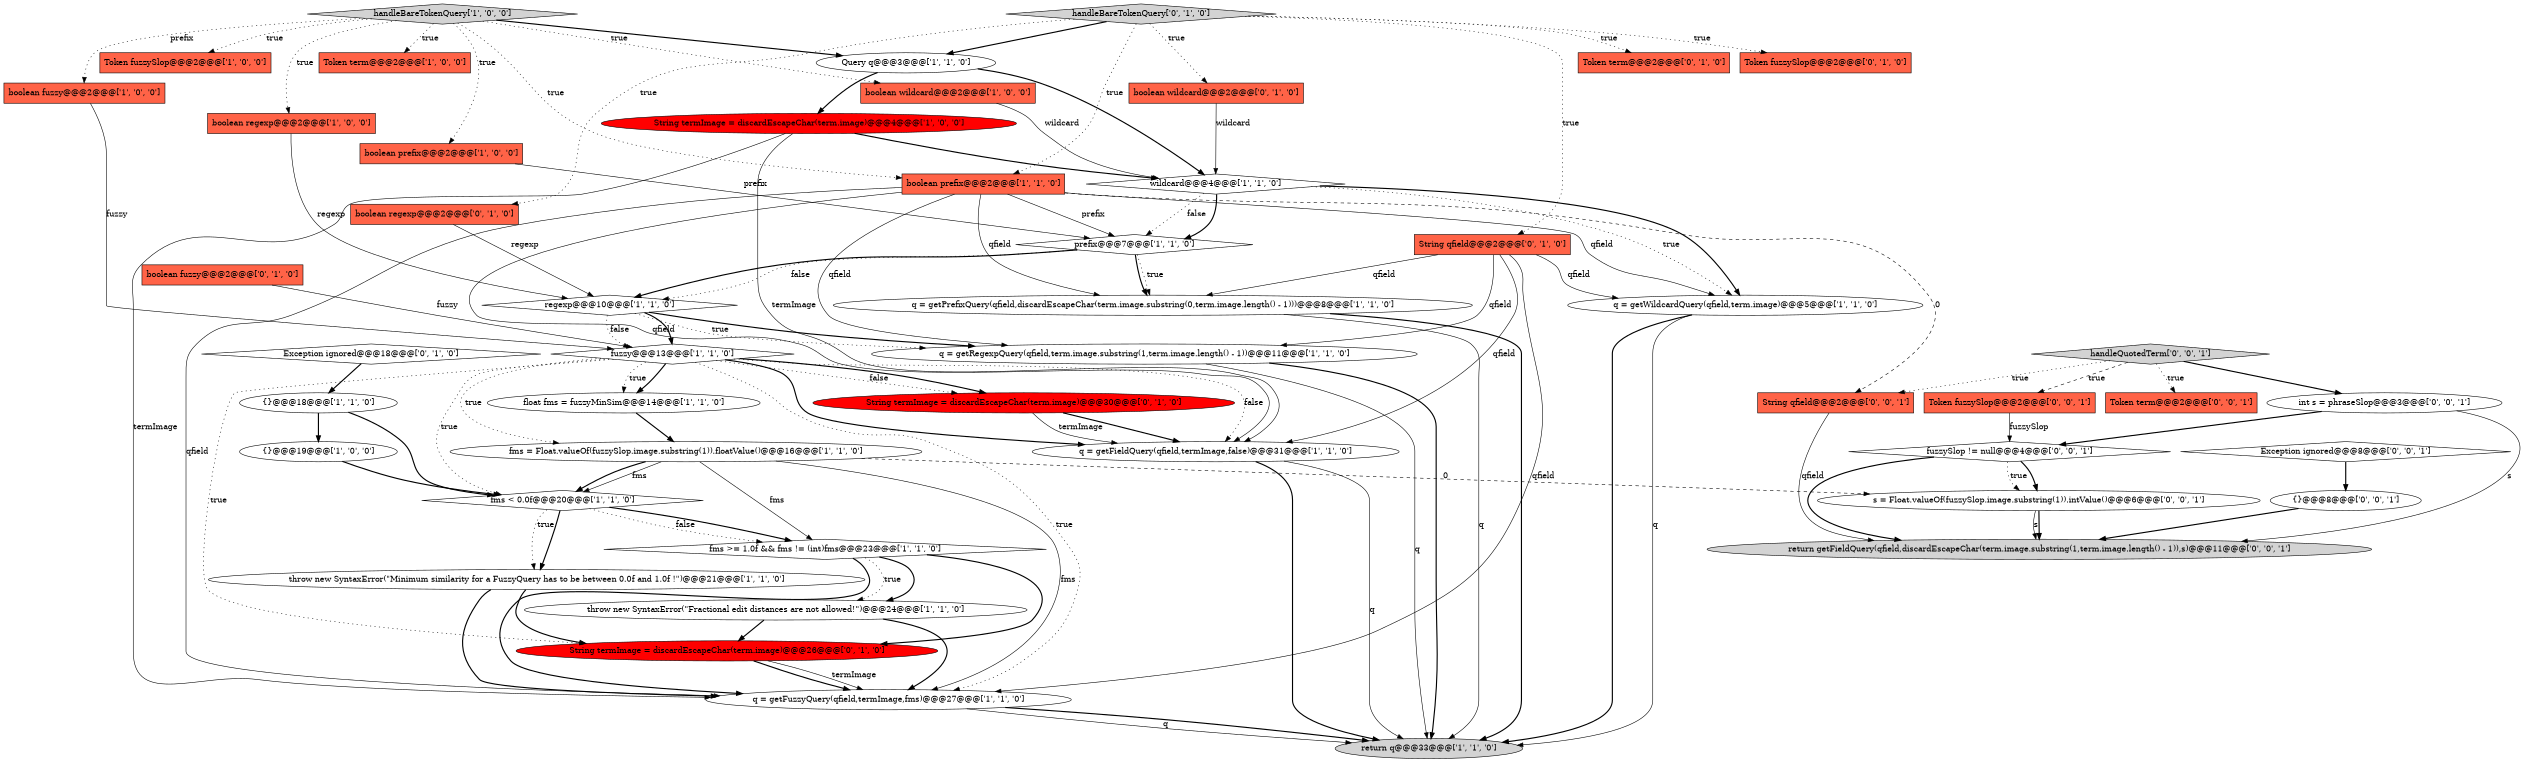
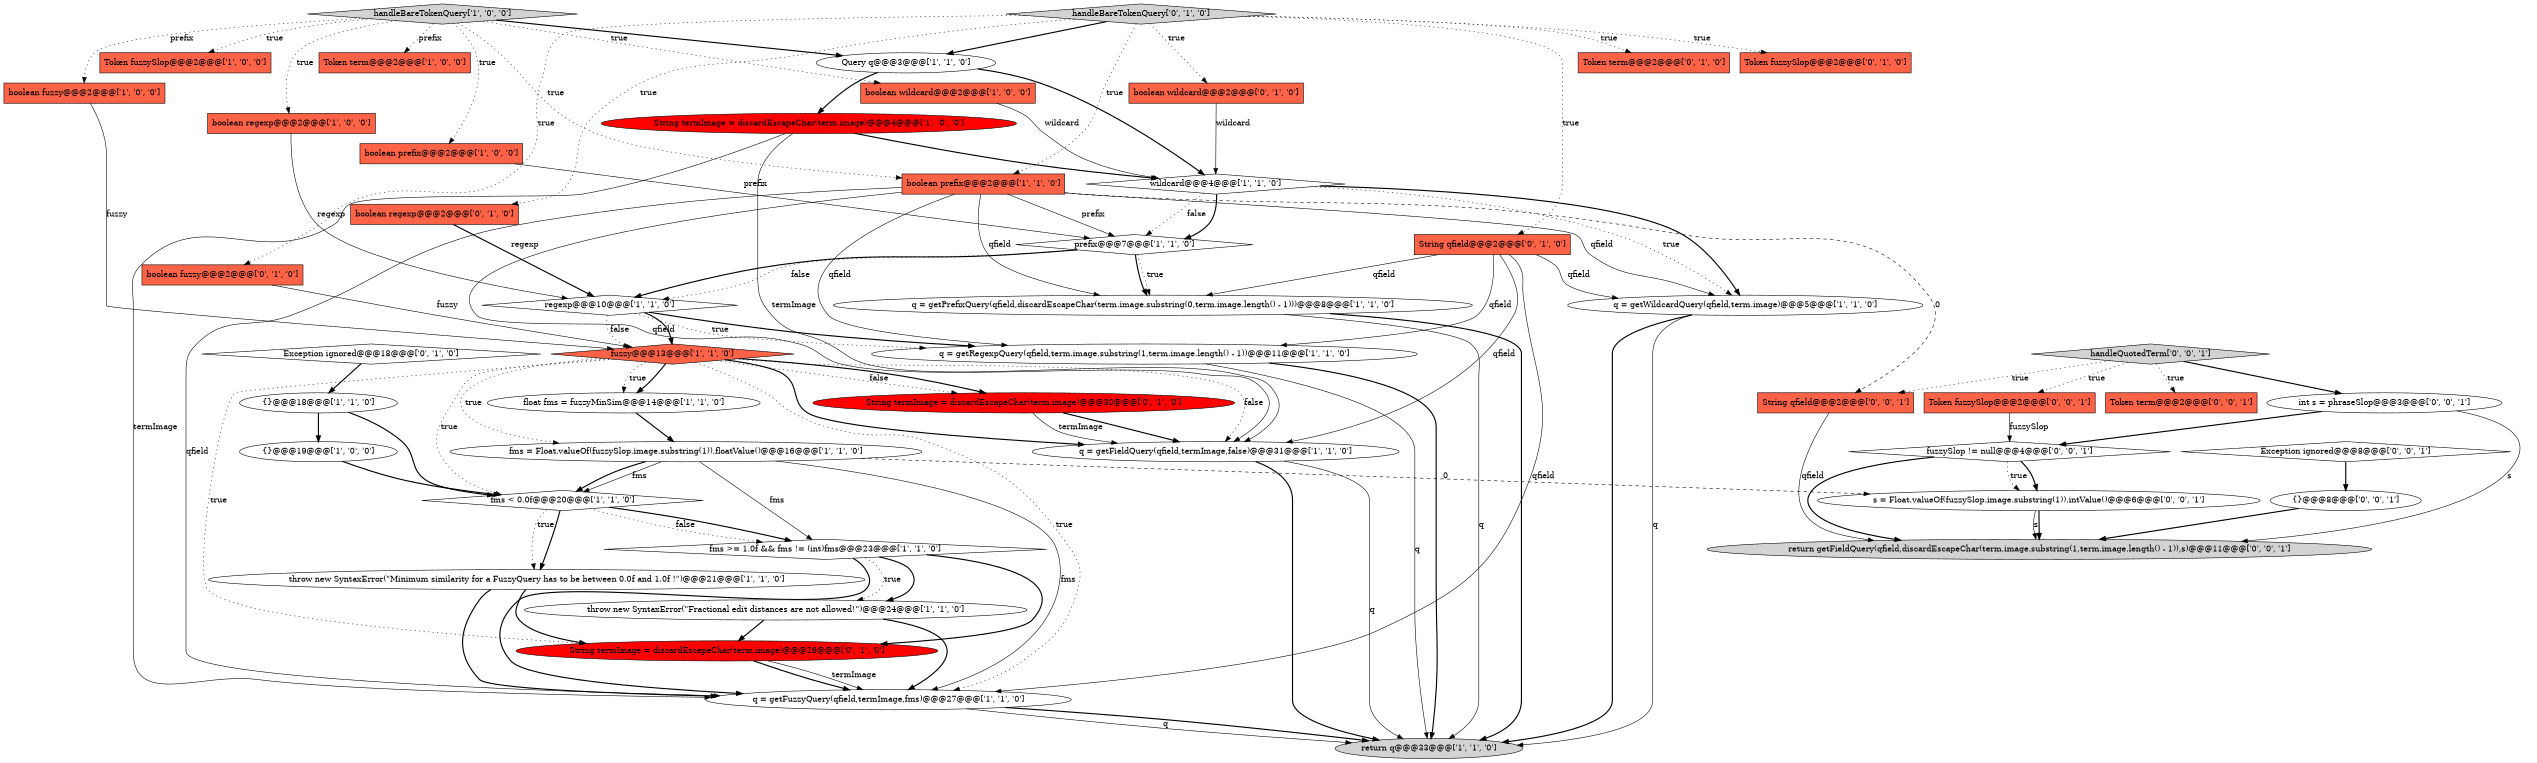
none -> (573, 32)
(430, 38) -> (430, 38)
(517, 257) -> (517, 257)
(672, 354) -> (672, 354)
(2086, 377) -> (2086, 377)
